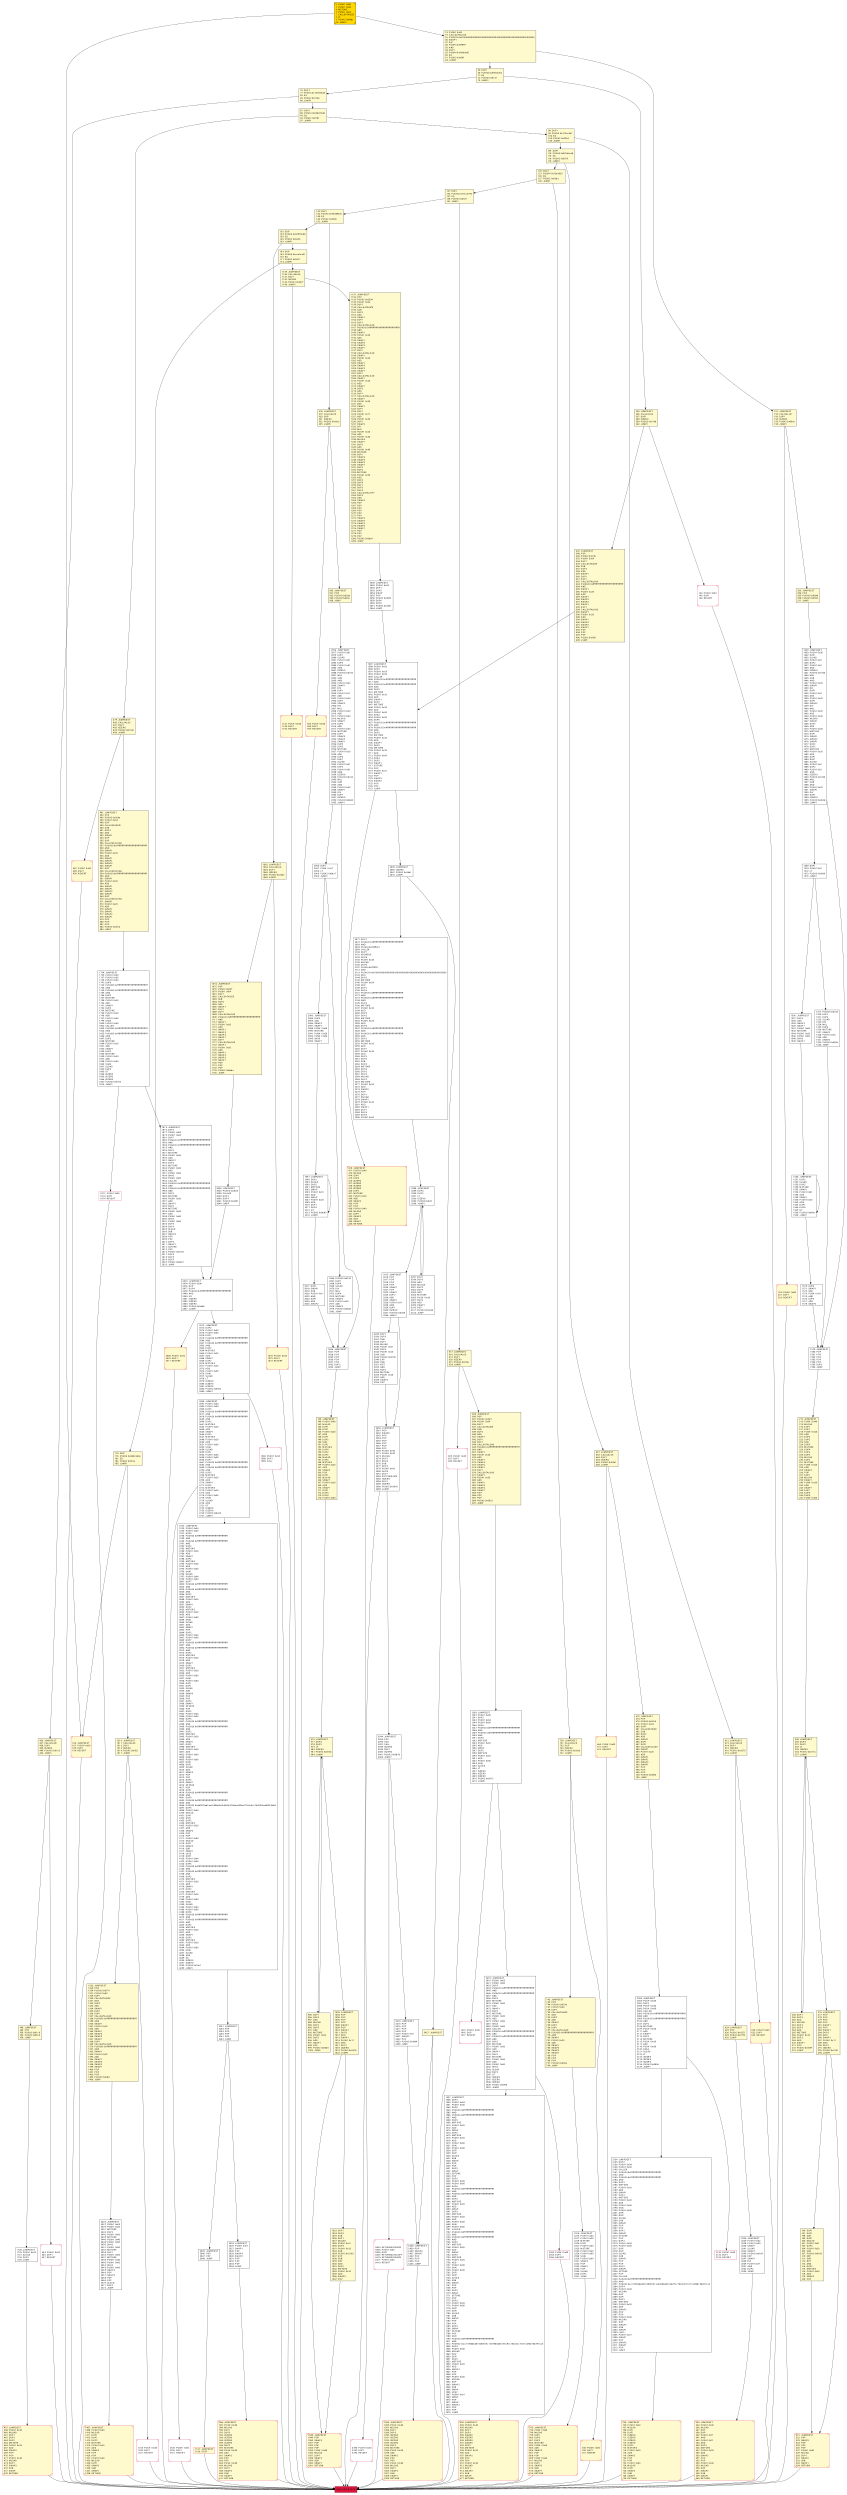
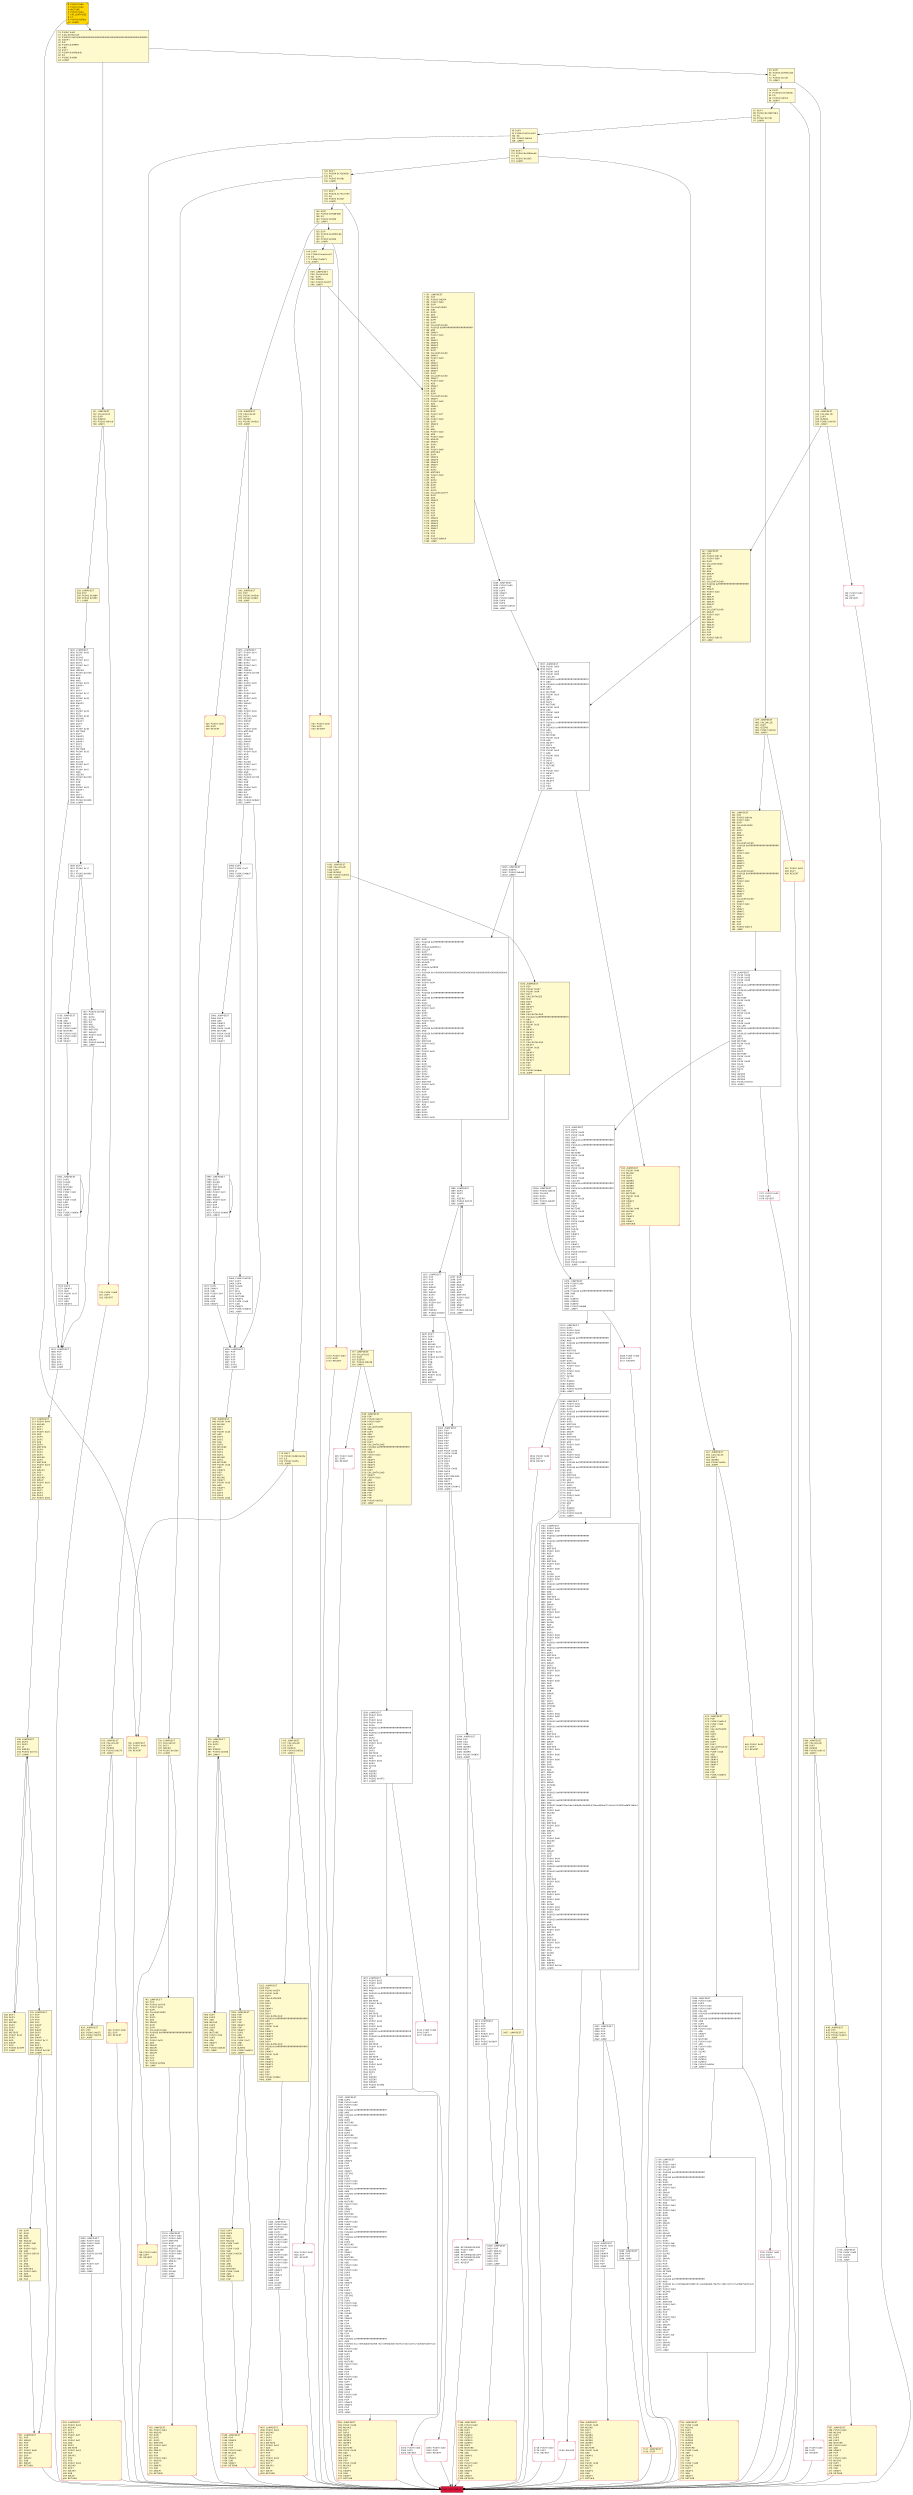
(175, 1358) -> (630, 1358)
(270, 1459) -> (540, 1459)
none -> (567, 2450)
none -> (741, 2480)
